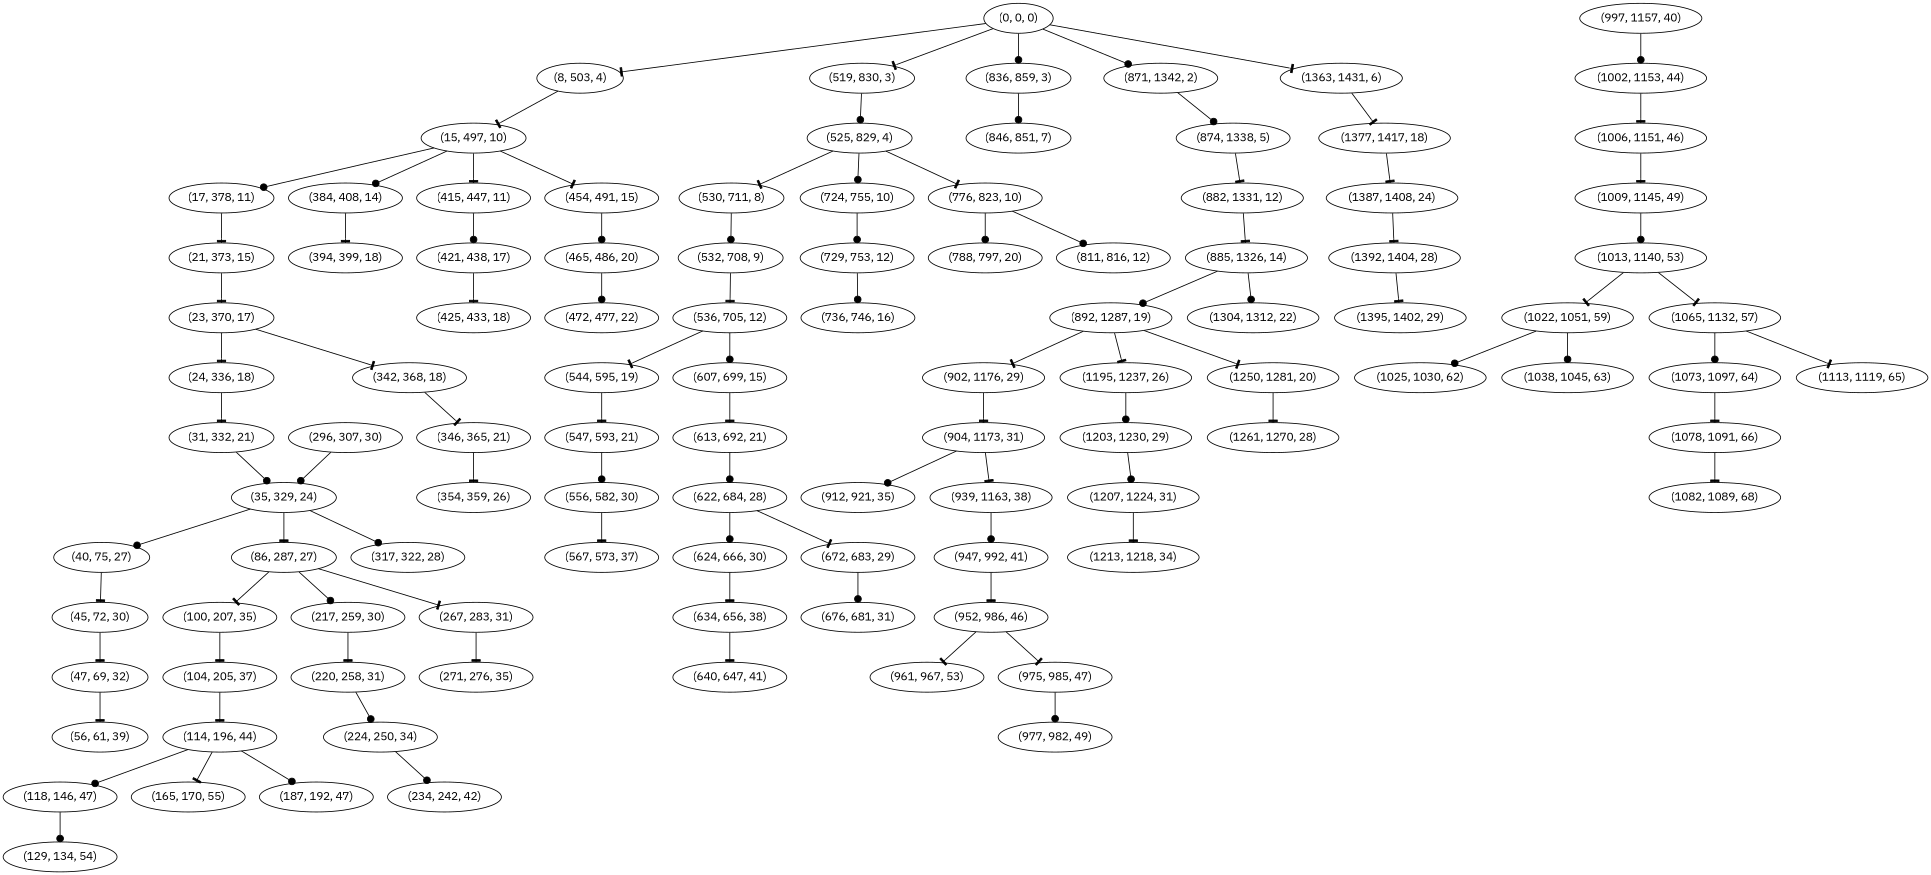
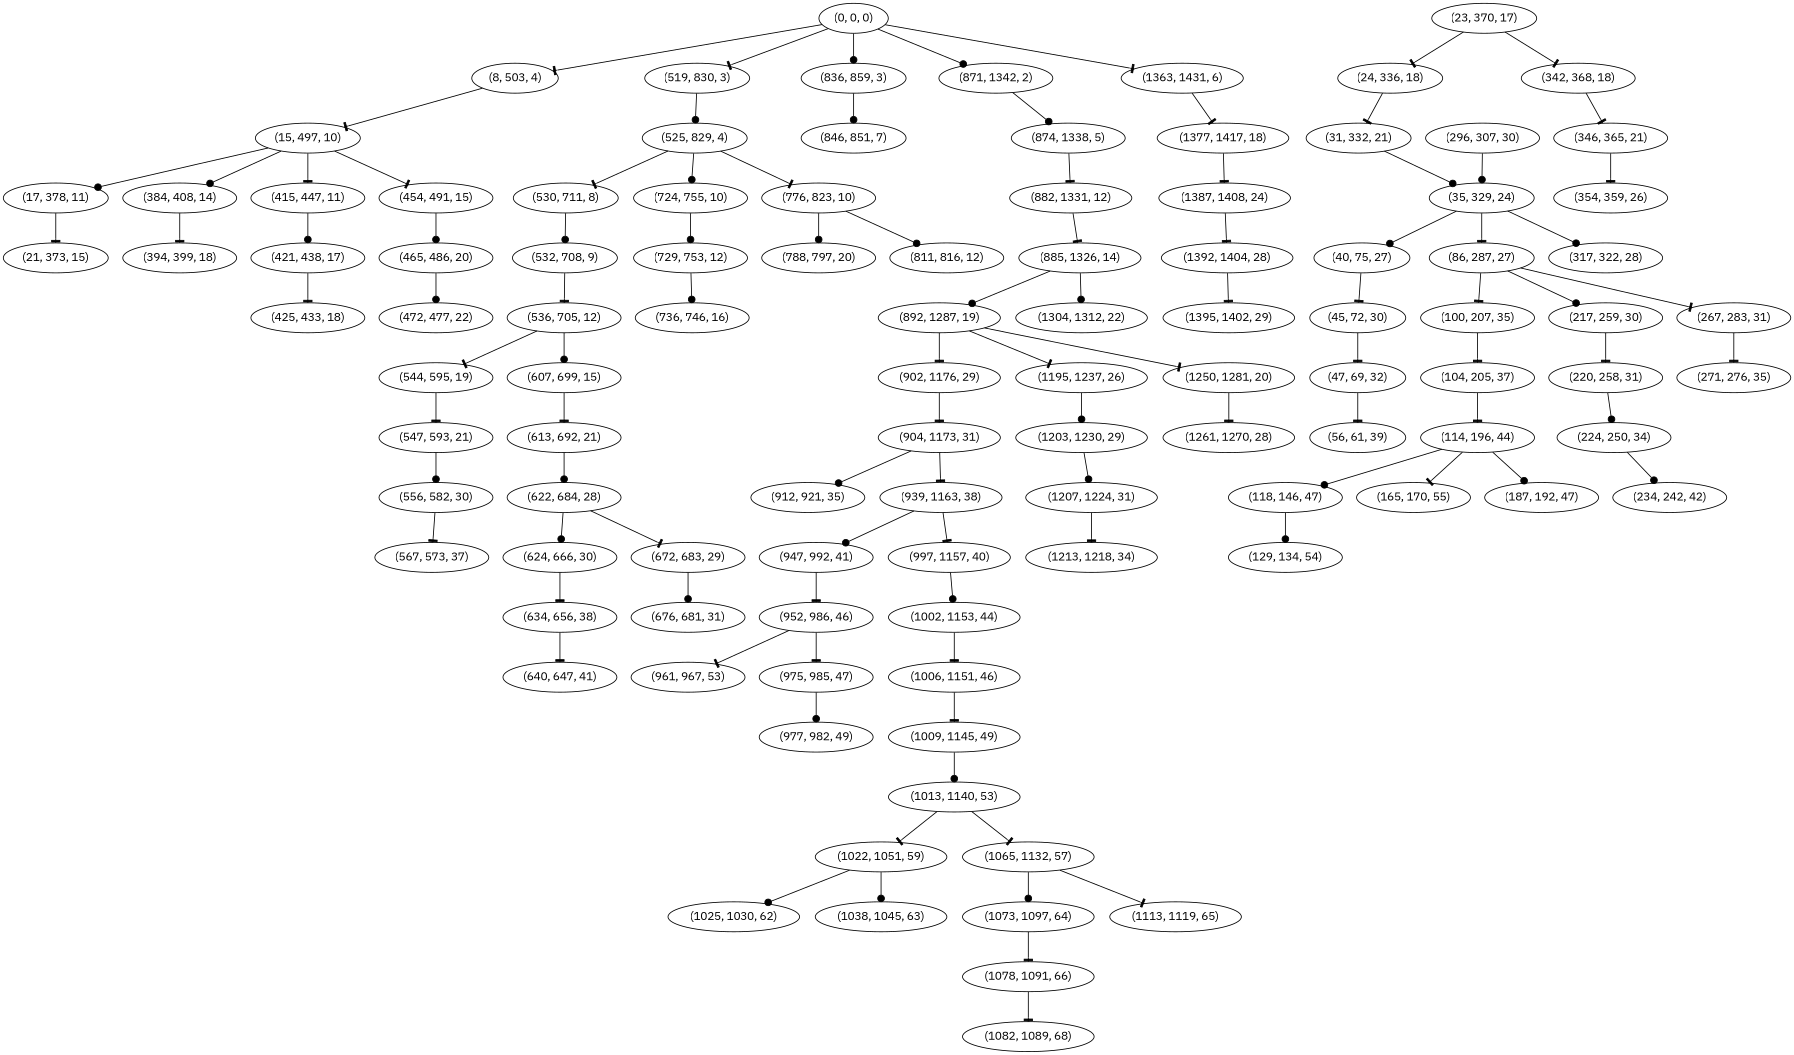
(221, 286) -> none
none -> (945, 525)
